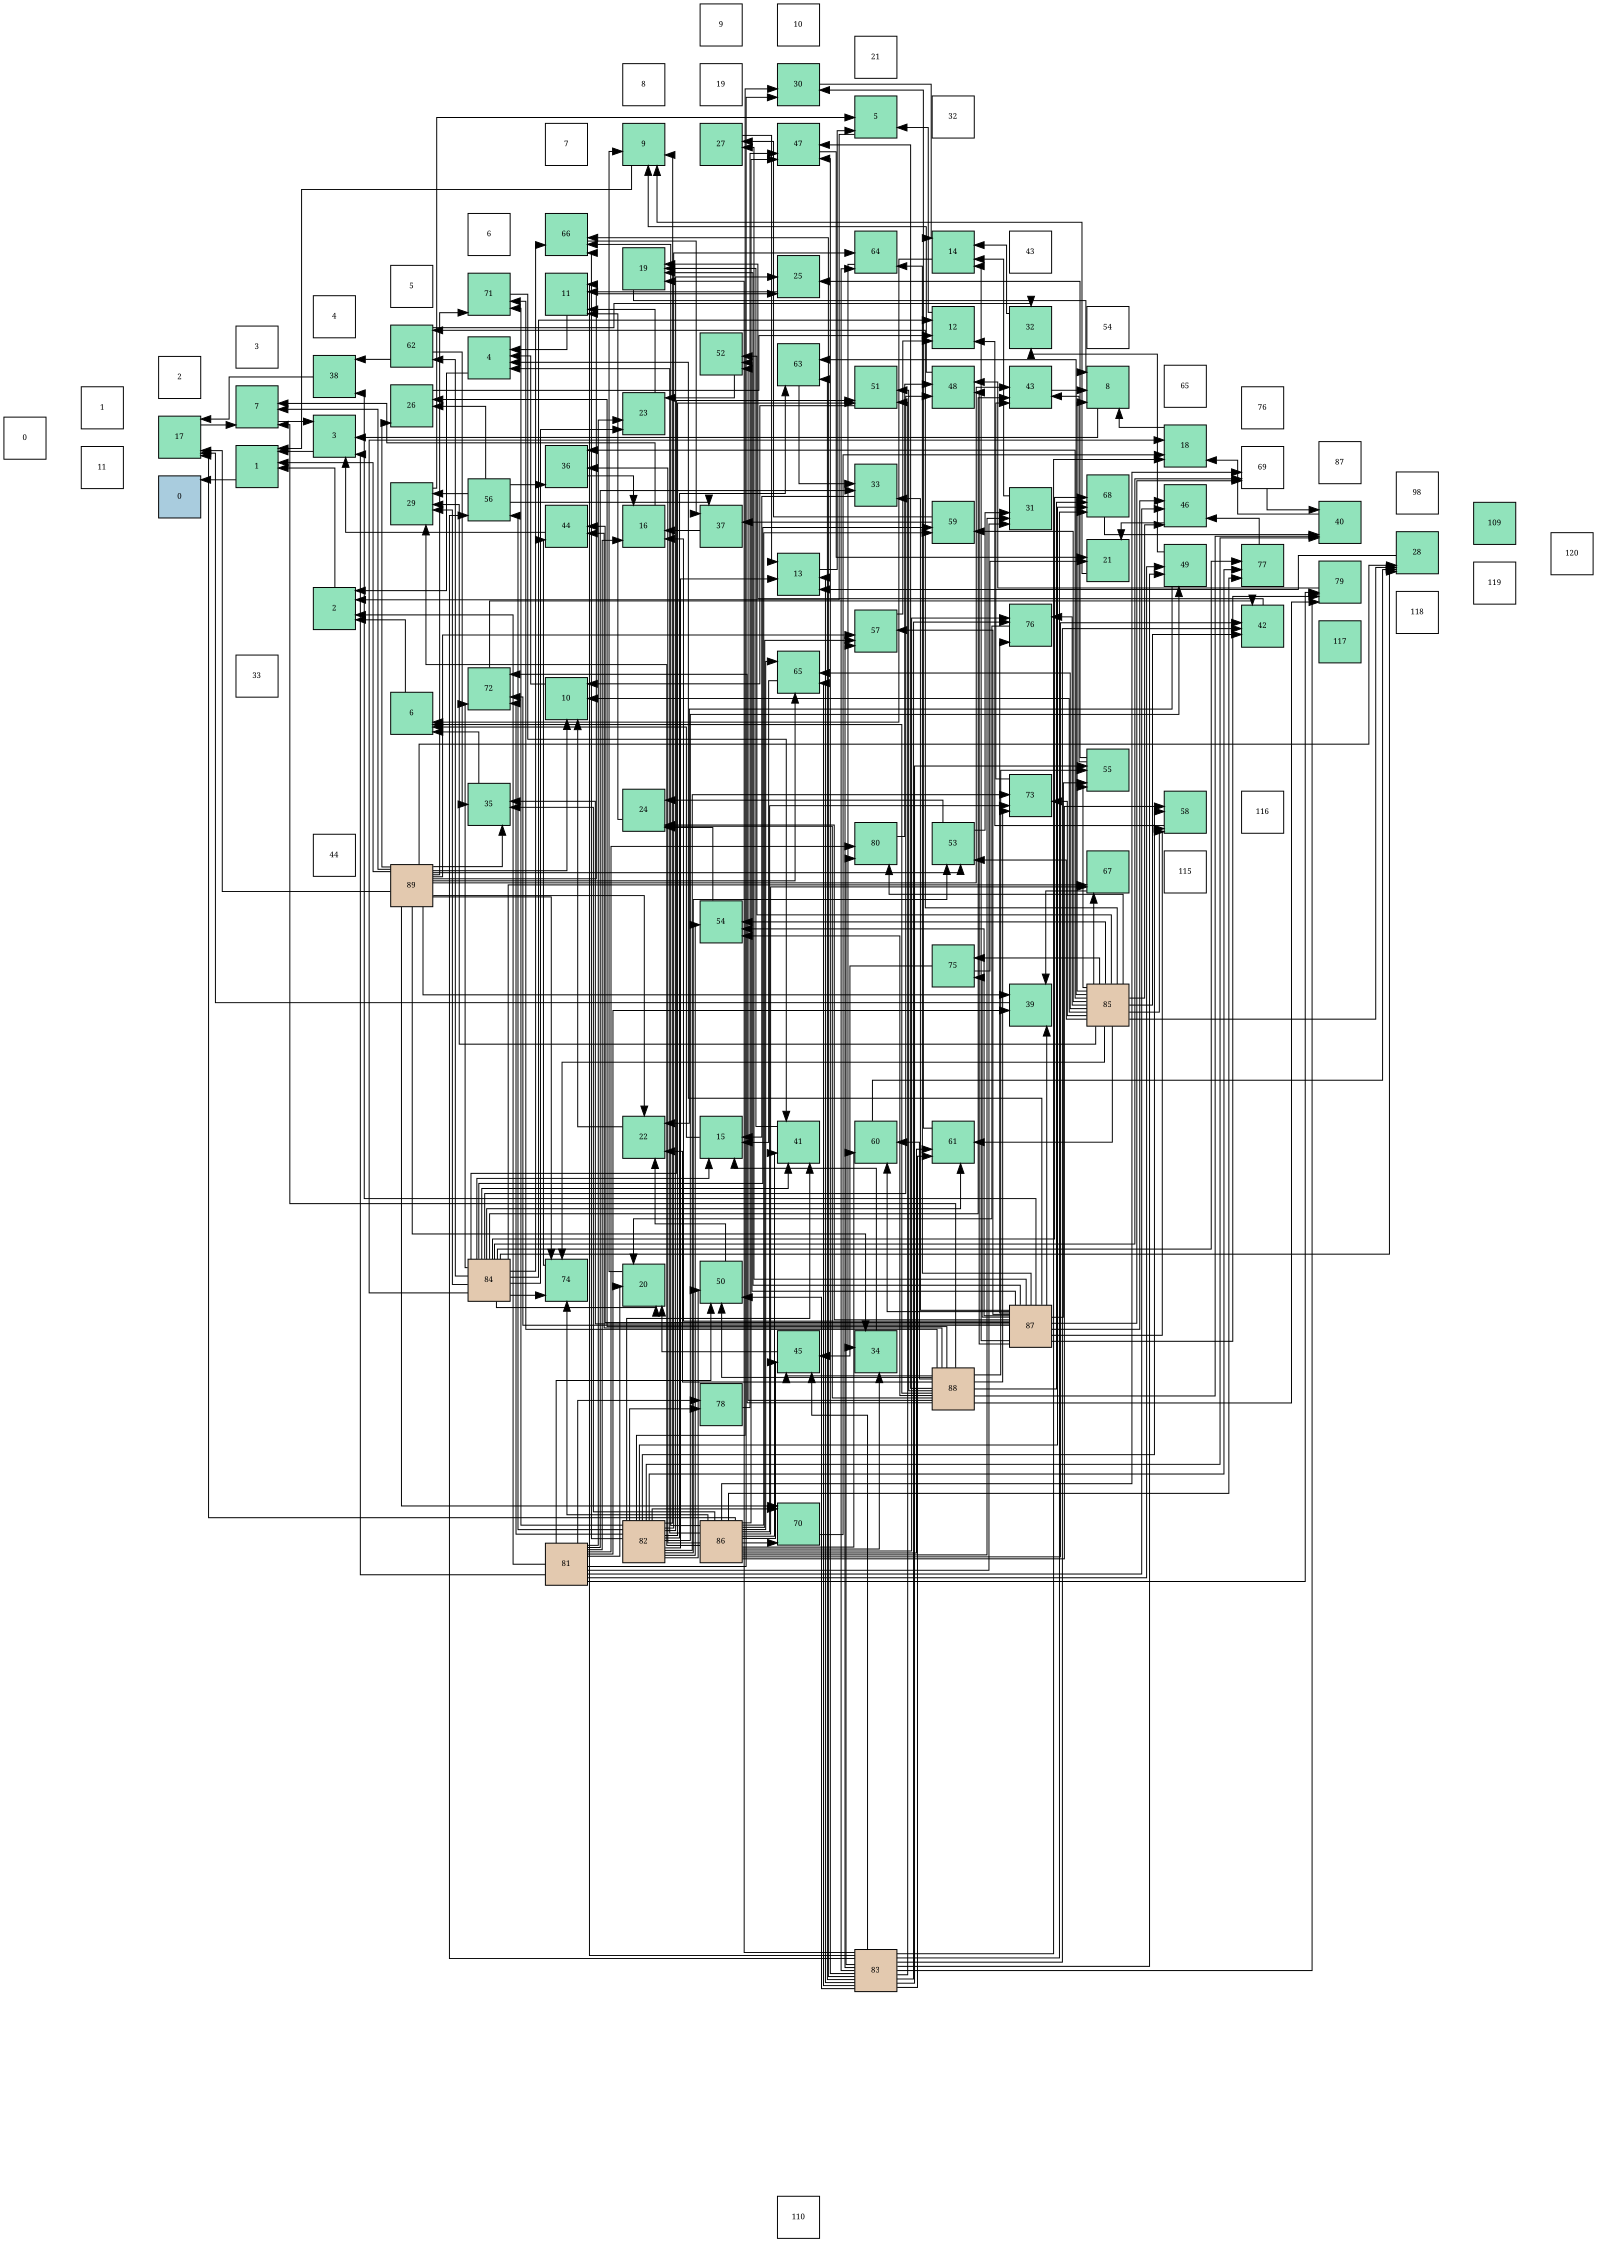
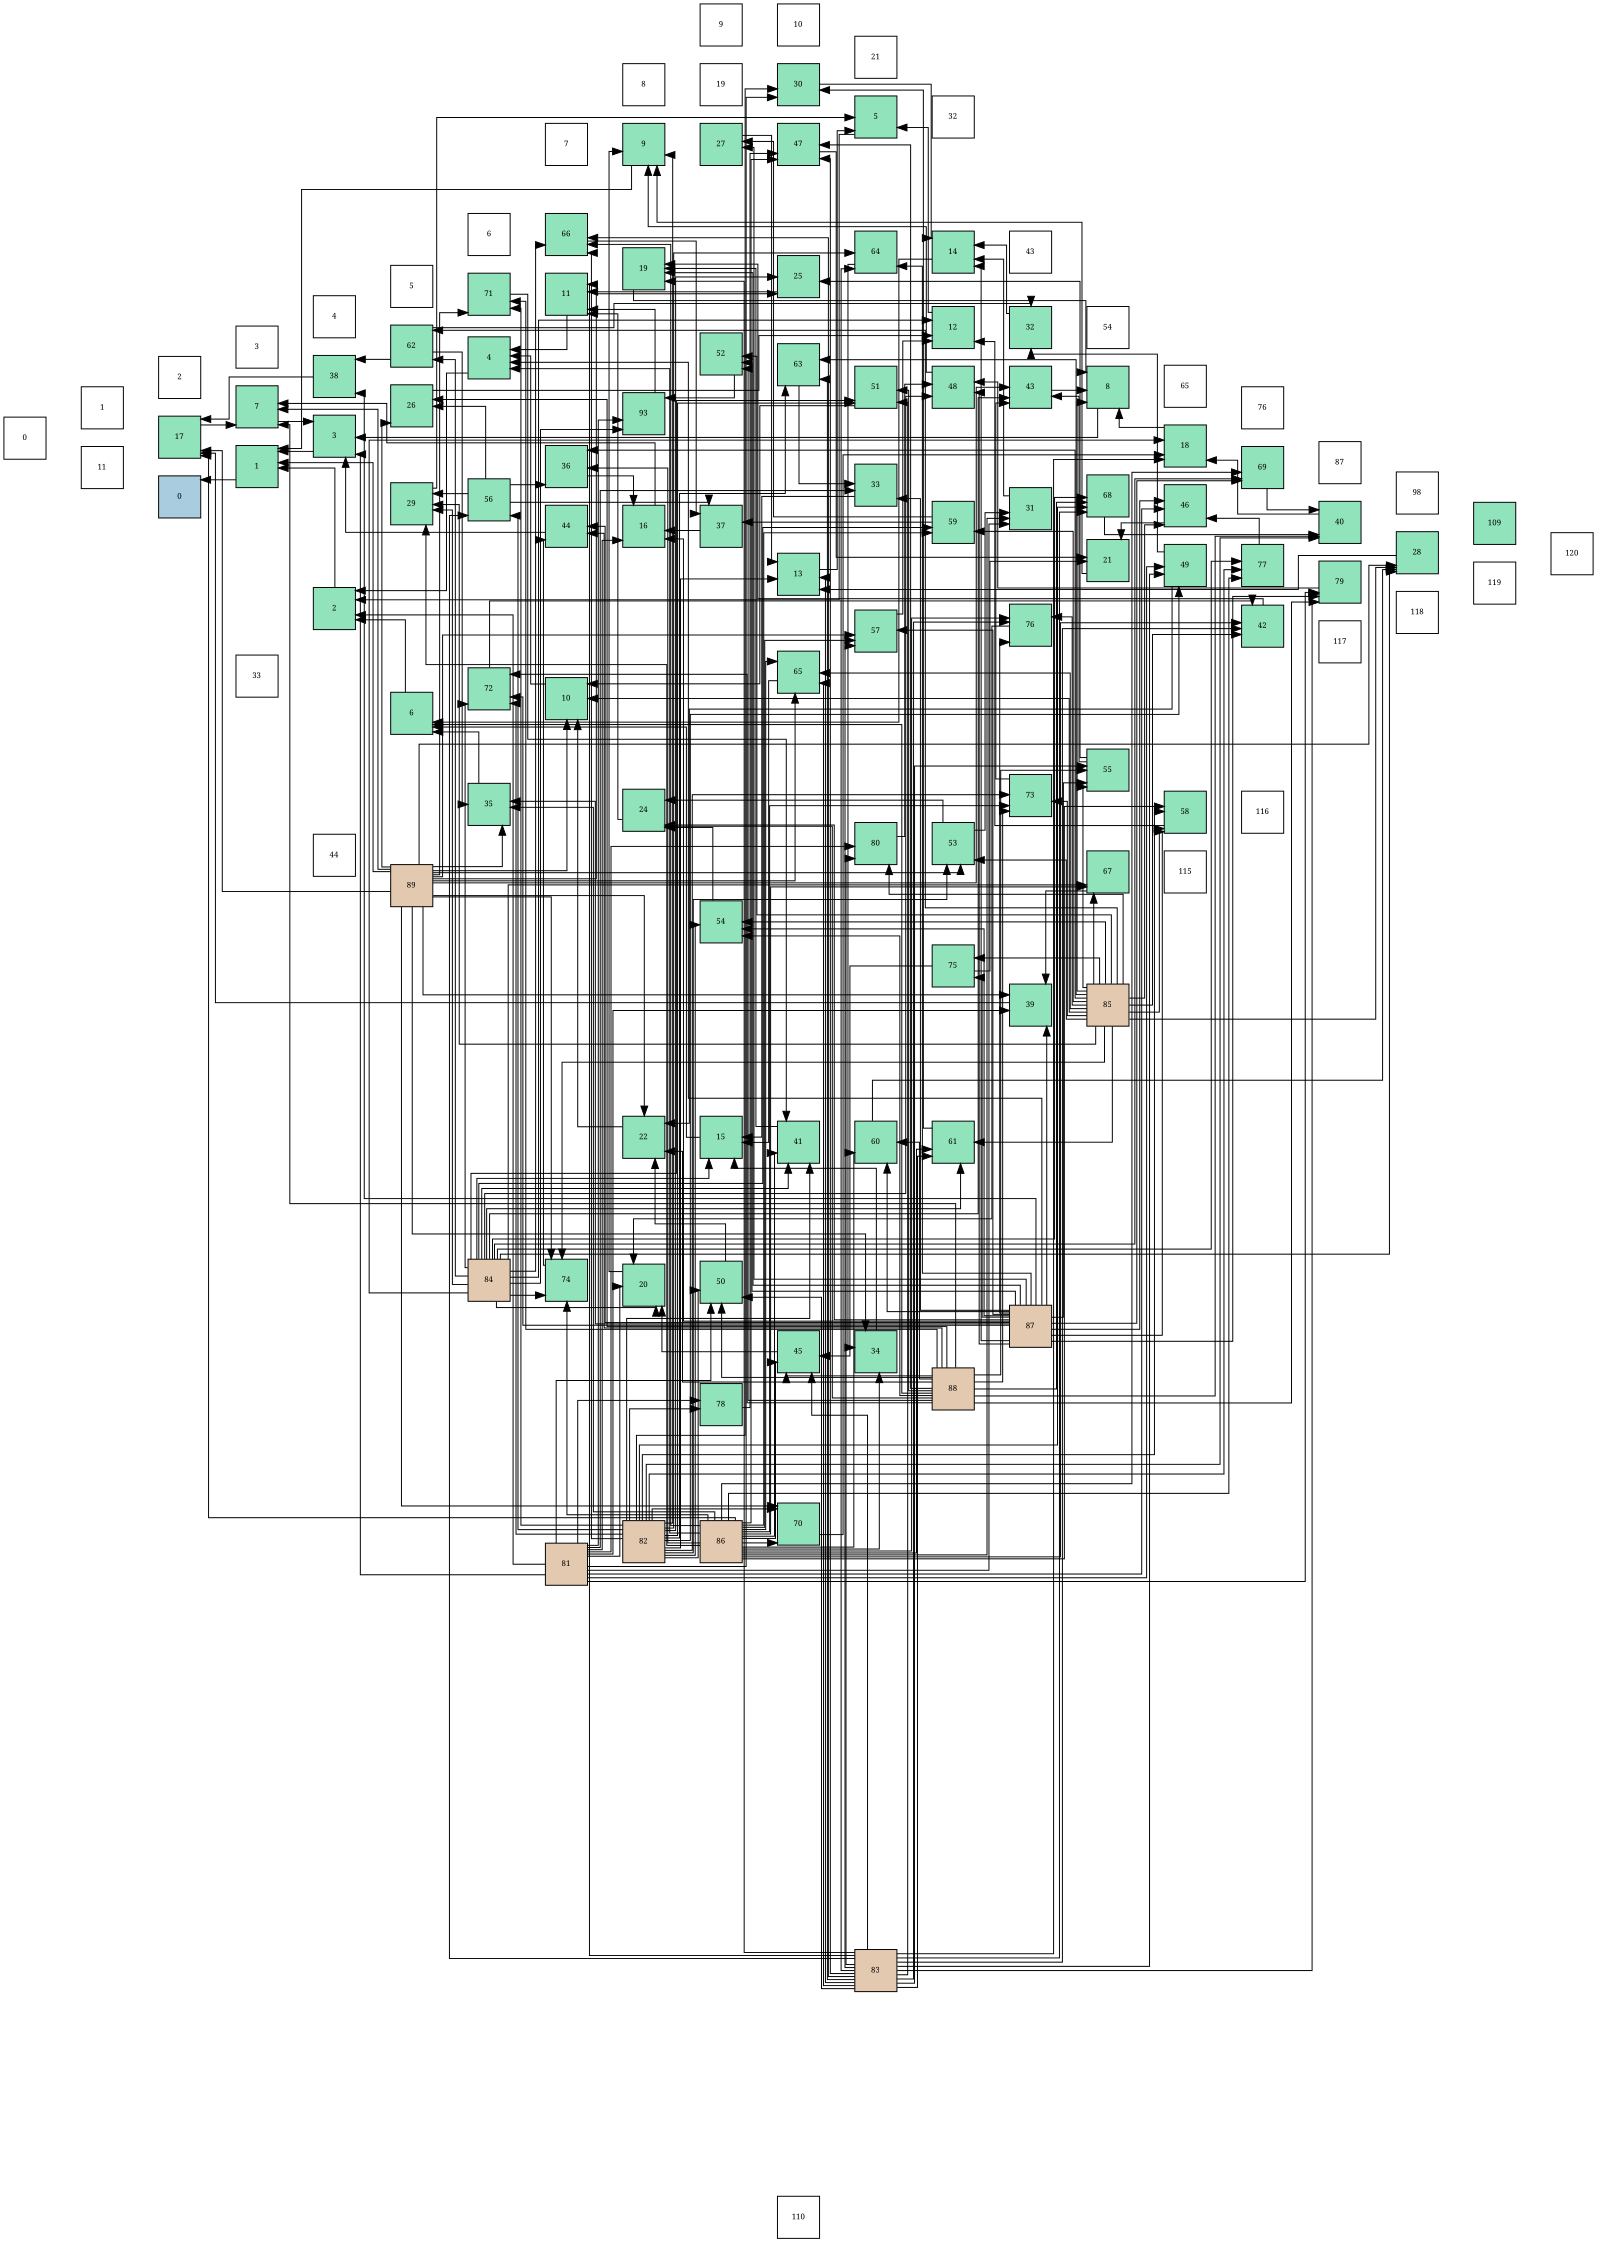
(644, 414) -> (644, 414)
(1263, 468) -> (1263, 468)
(1340, 642) -> (1340, 642)
